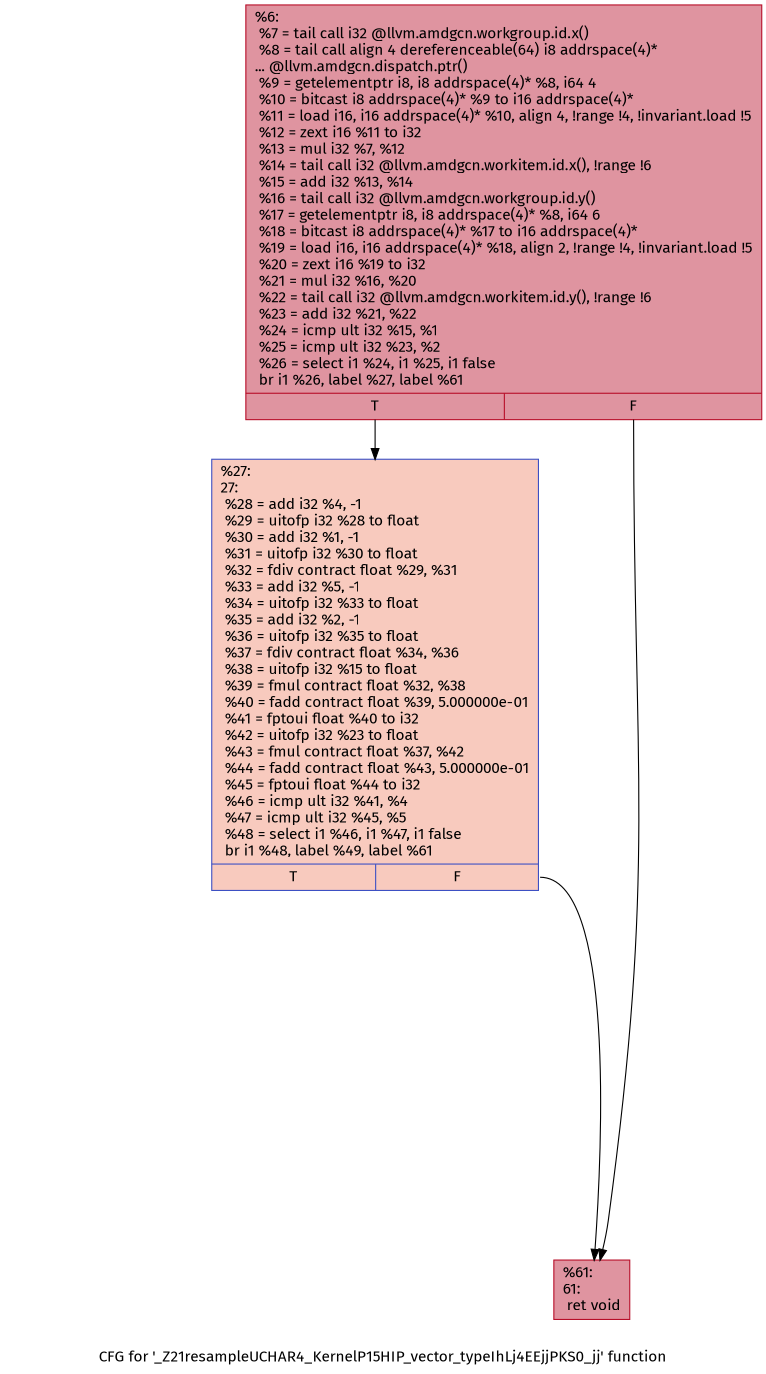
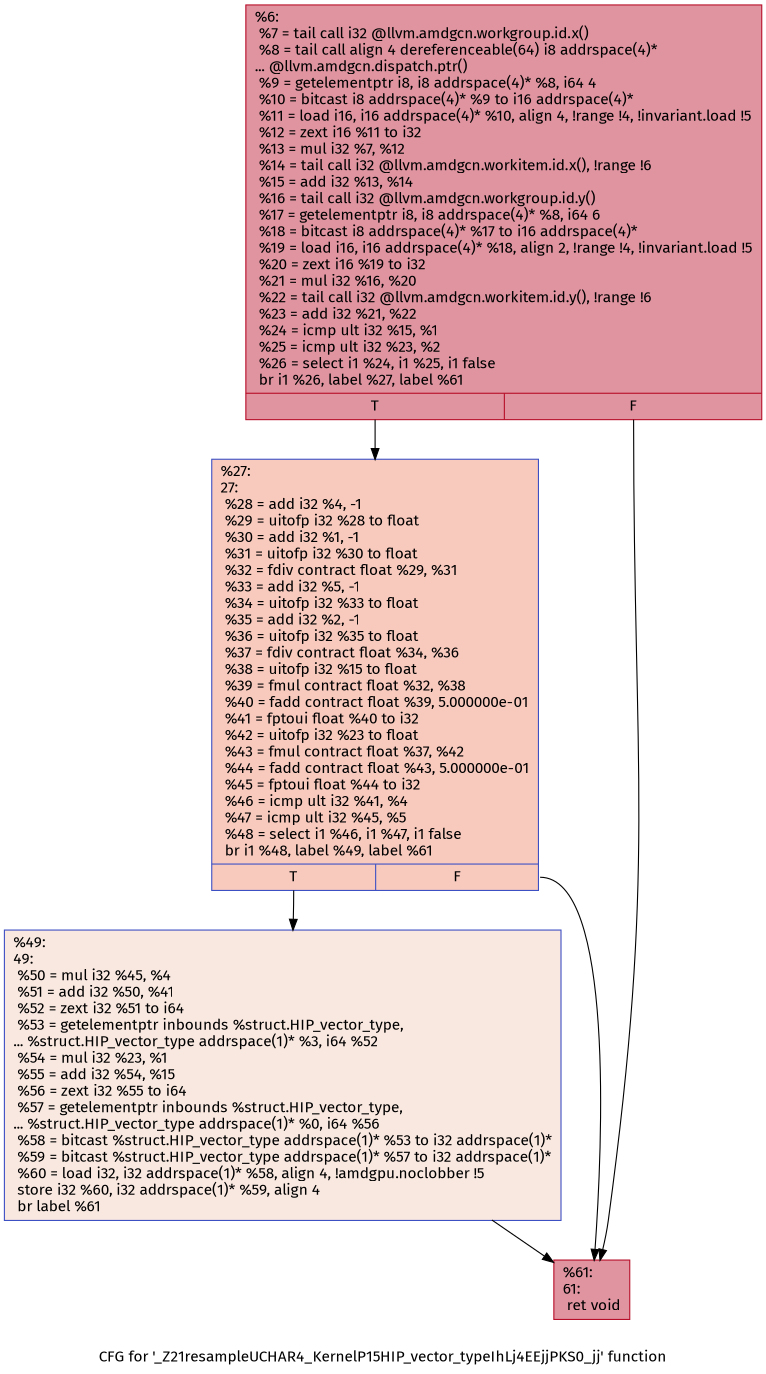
none -> (283, 1075)
